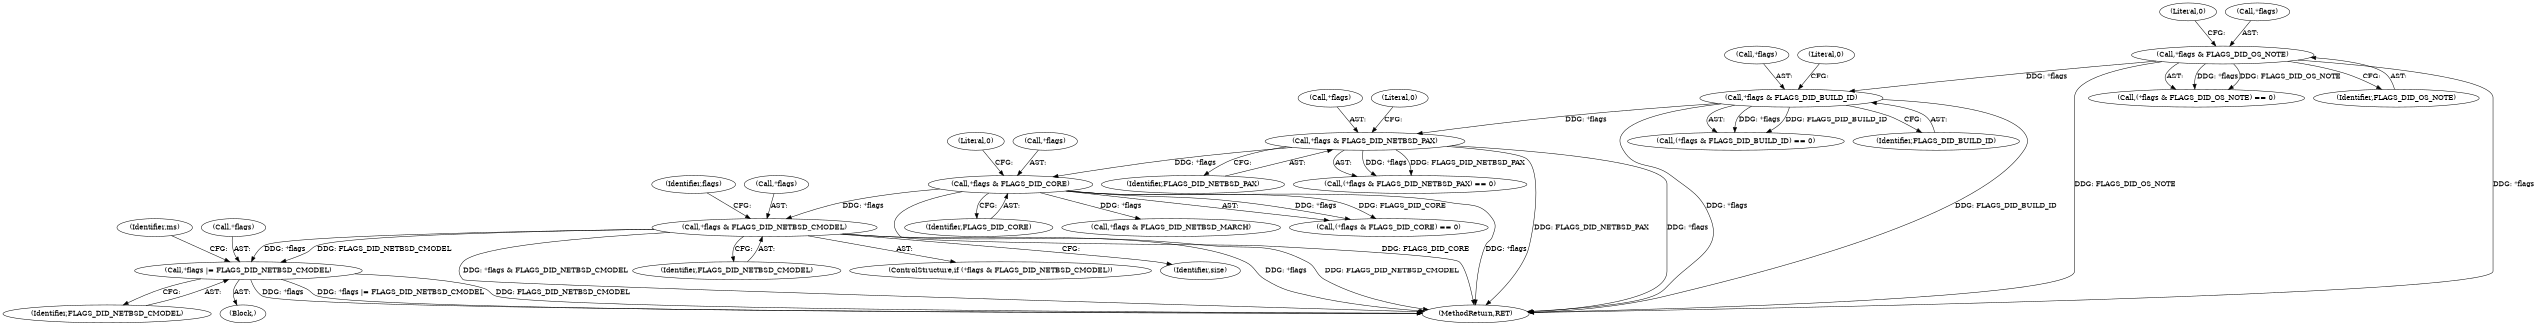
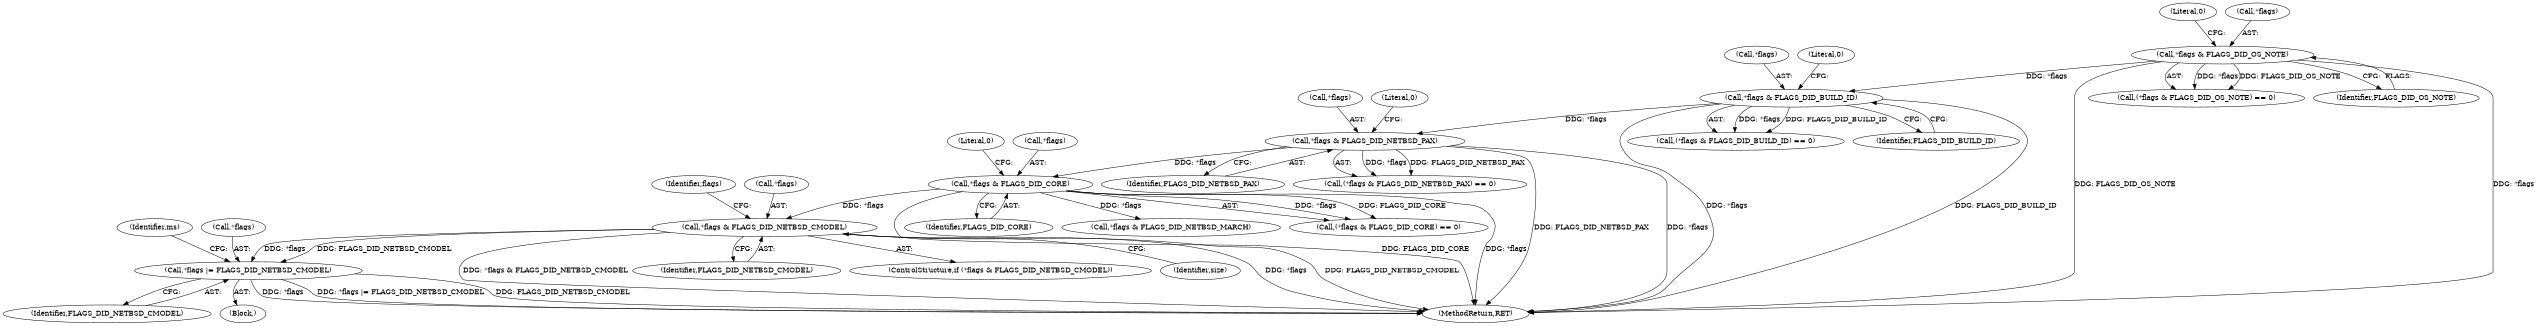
(2400, 77) -> (2400, 77)
(1940, 120) -> (1940, 120)
(1004, 248) -> (1013, 239)
